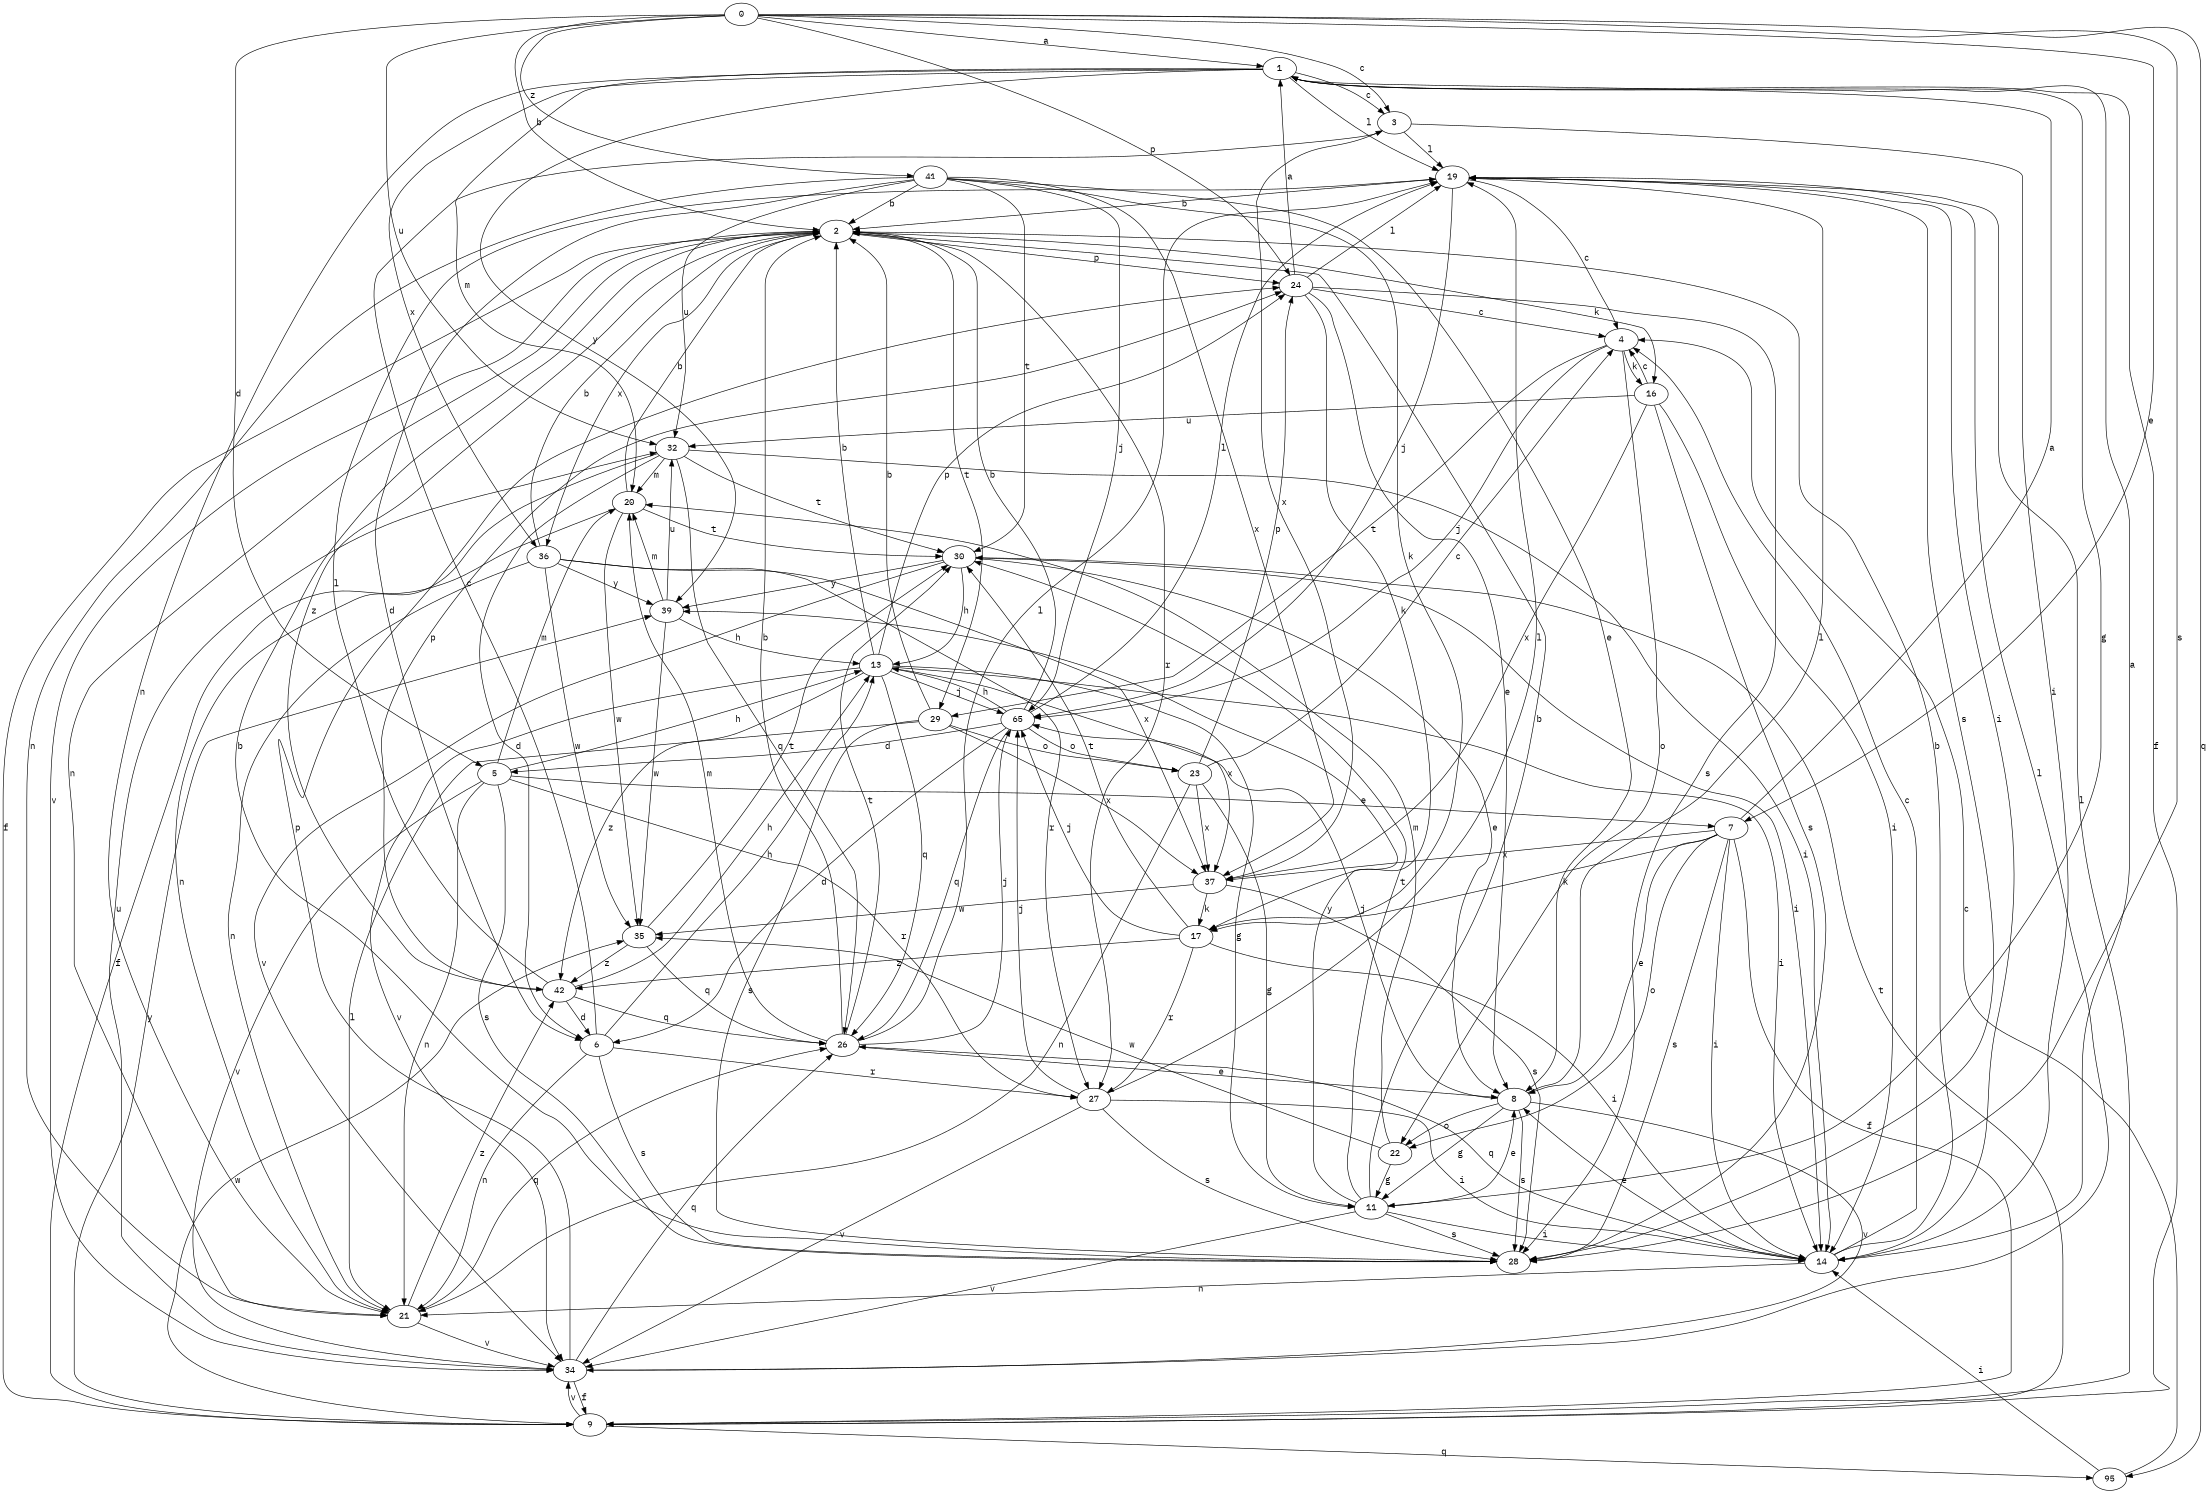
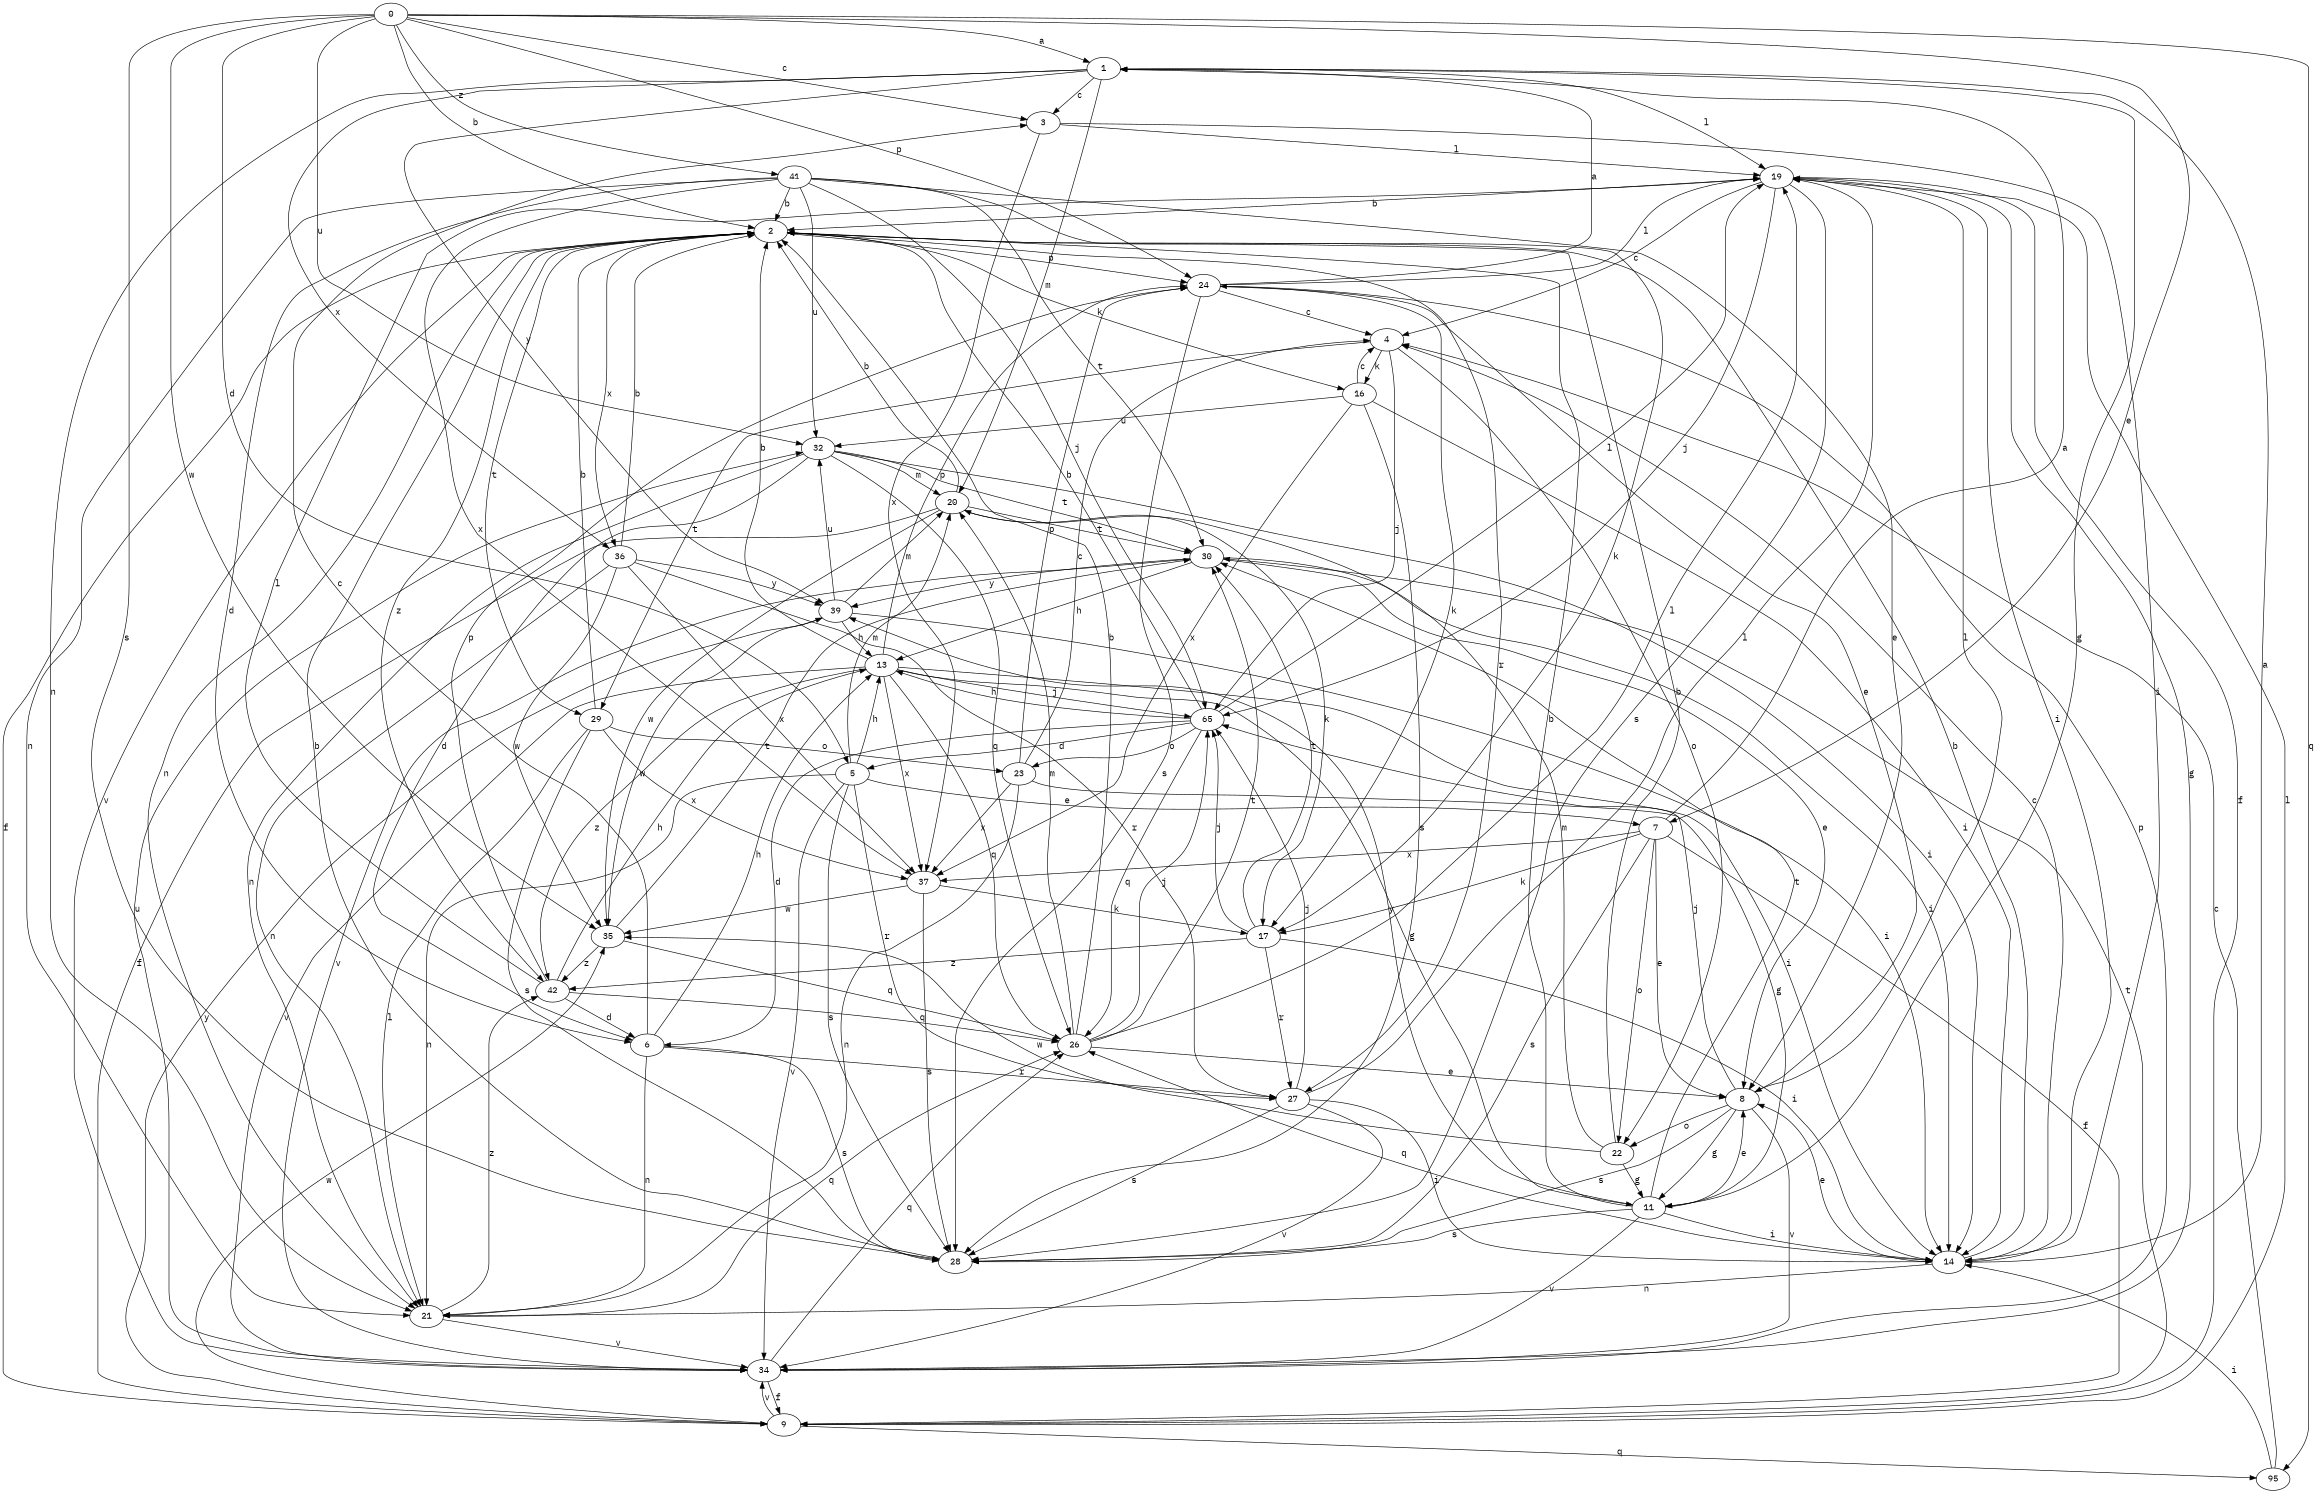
none -> (1587, 323)
none -> (181, 439)
none -> (1286, 596)
(2040, 774) -> (2192, 774)
(1712, 1066) -> (1510, 743)
(2177, 1108) -> (2206, 1330)
